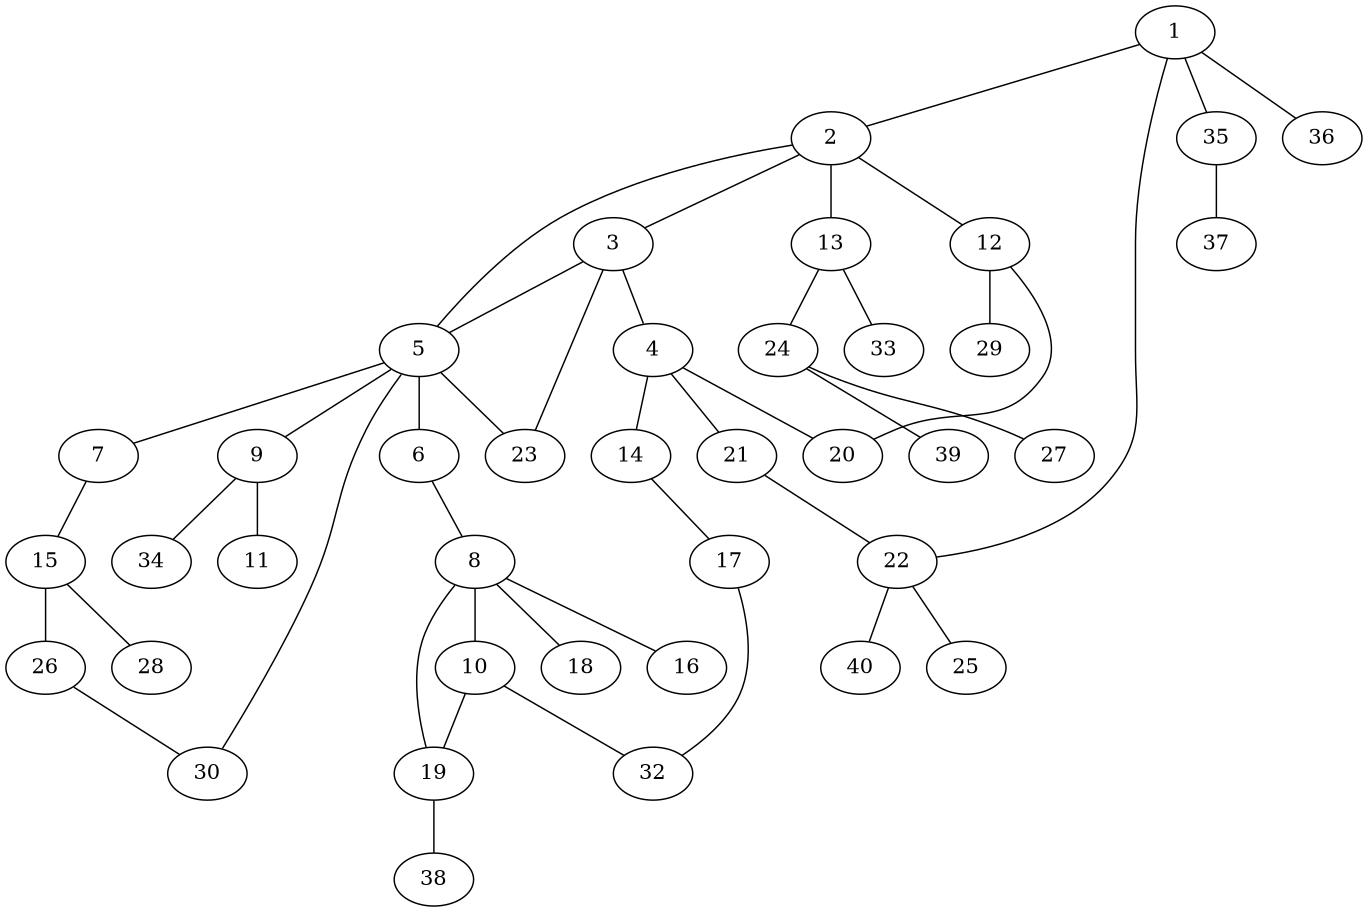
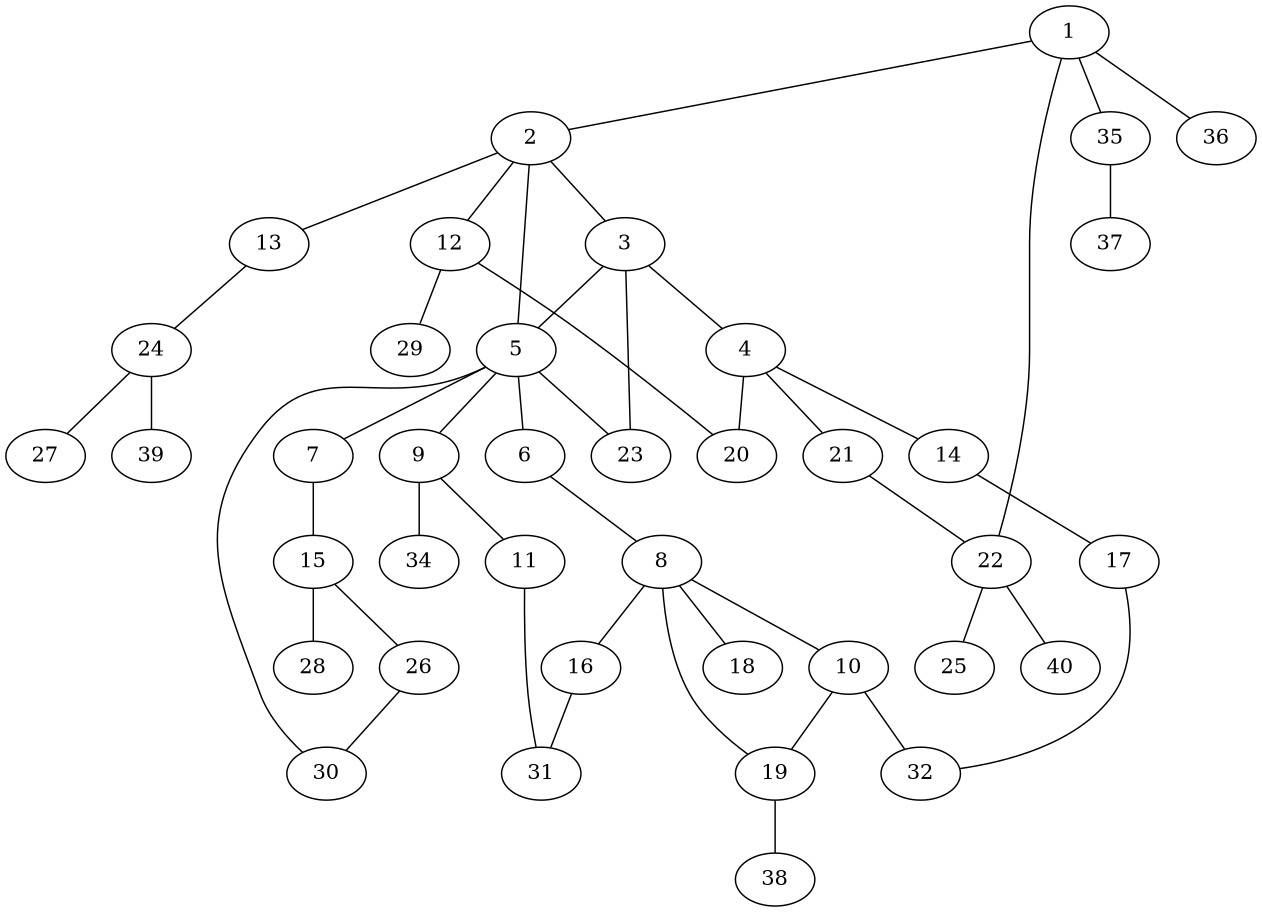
(884, 350) -> none
none -> (541, 774)
